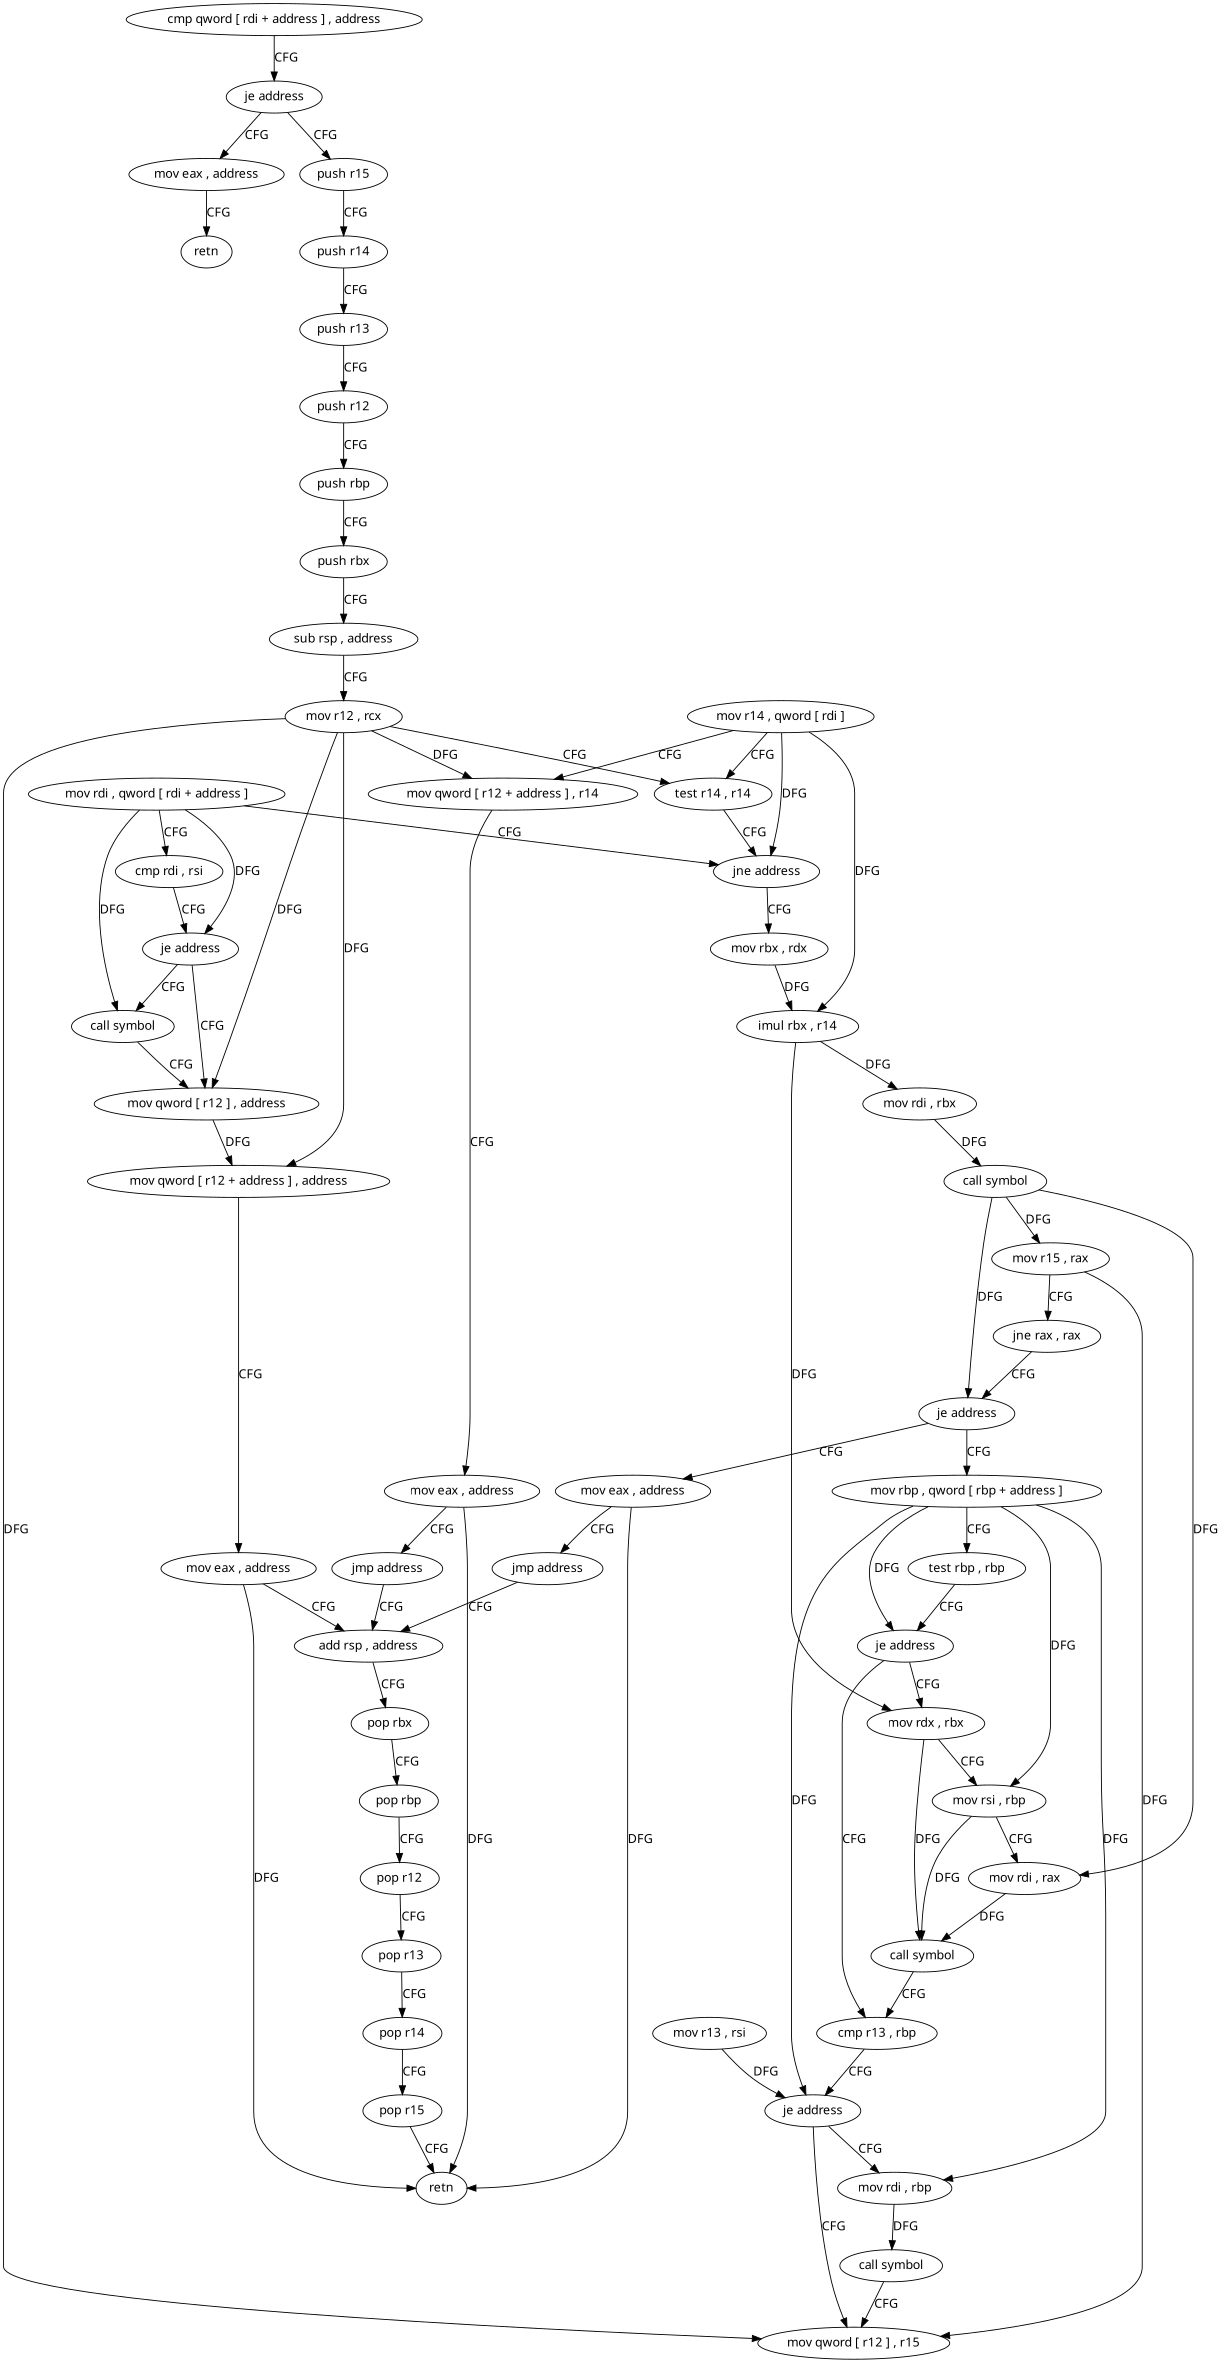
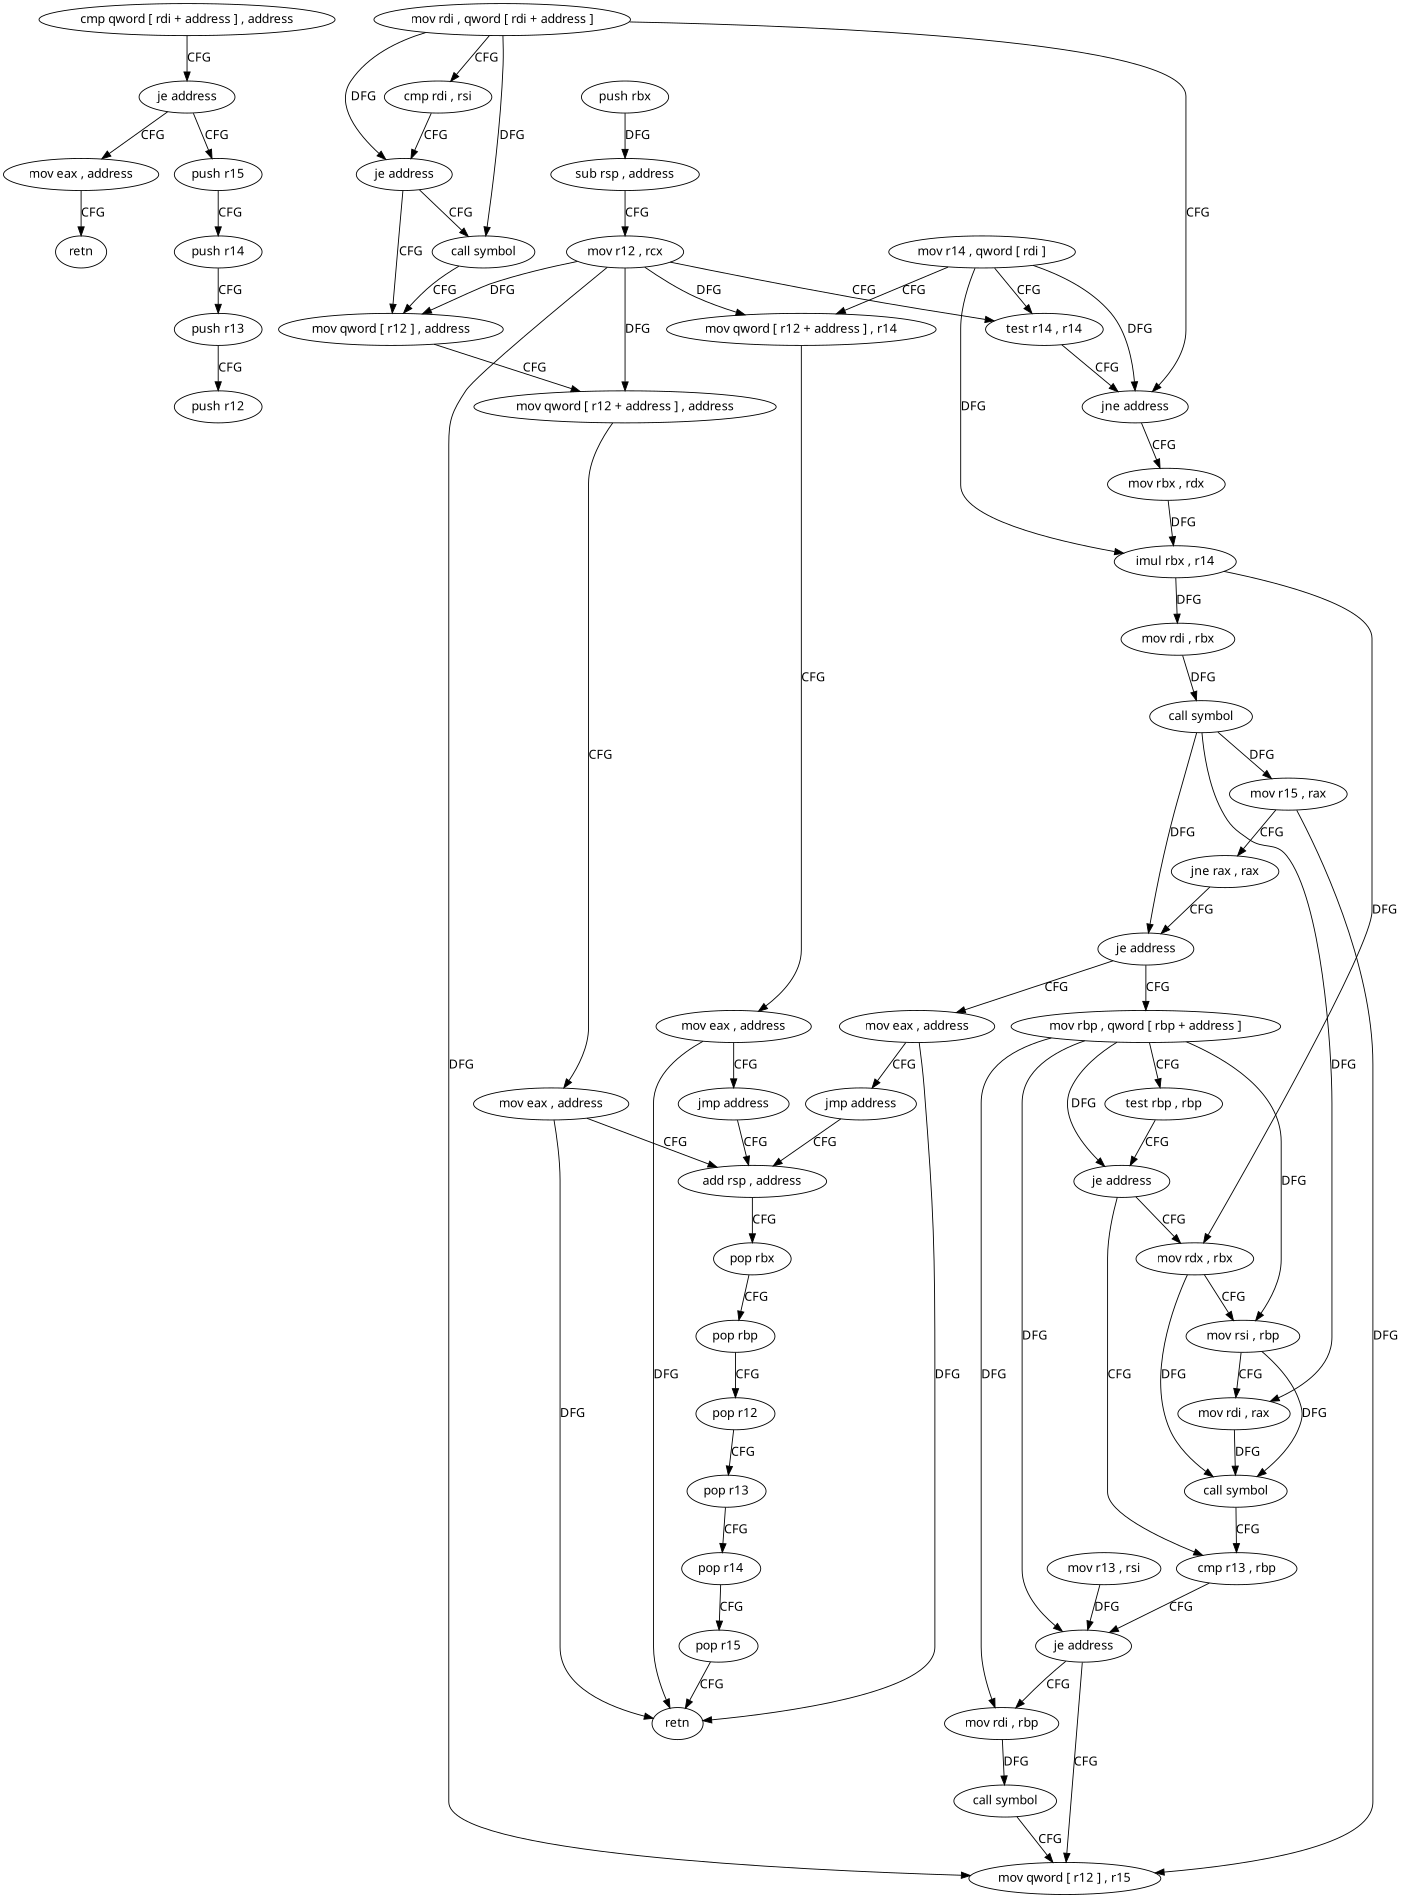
(344, 484) -> none
(356, 600) -> (638, 136)
(238, 1143) -> (535, 368)
